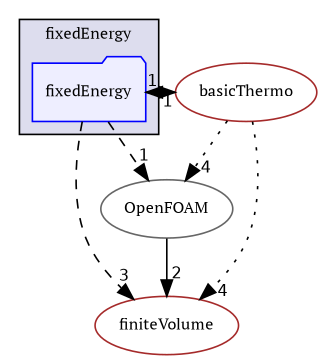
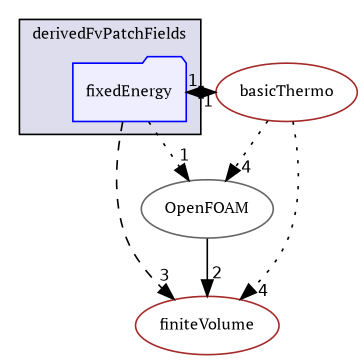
(89, 35) -> (110, 35)
(124, 144) -> (164, 144)
